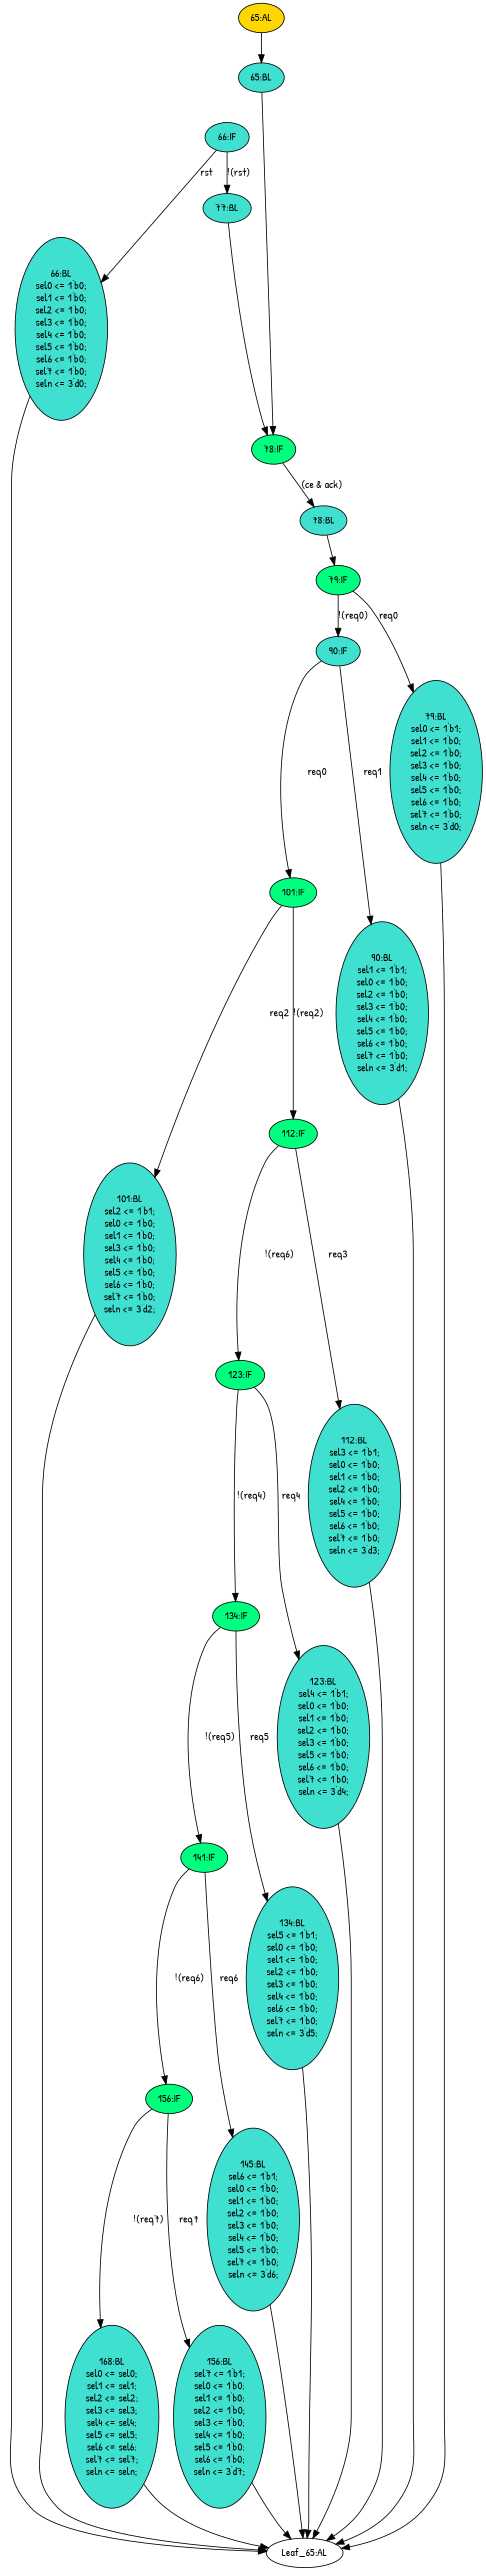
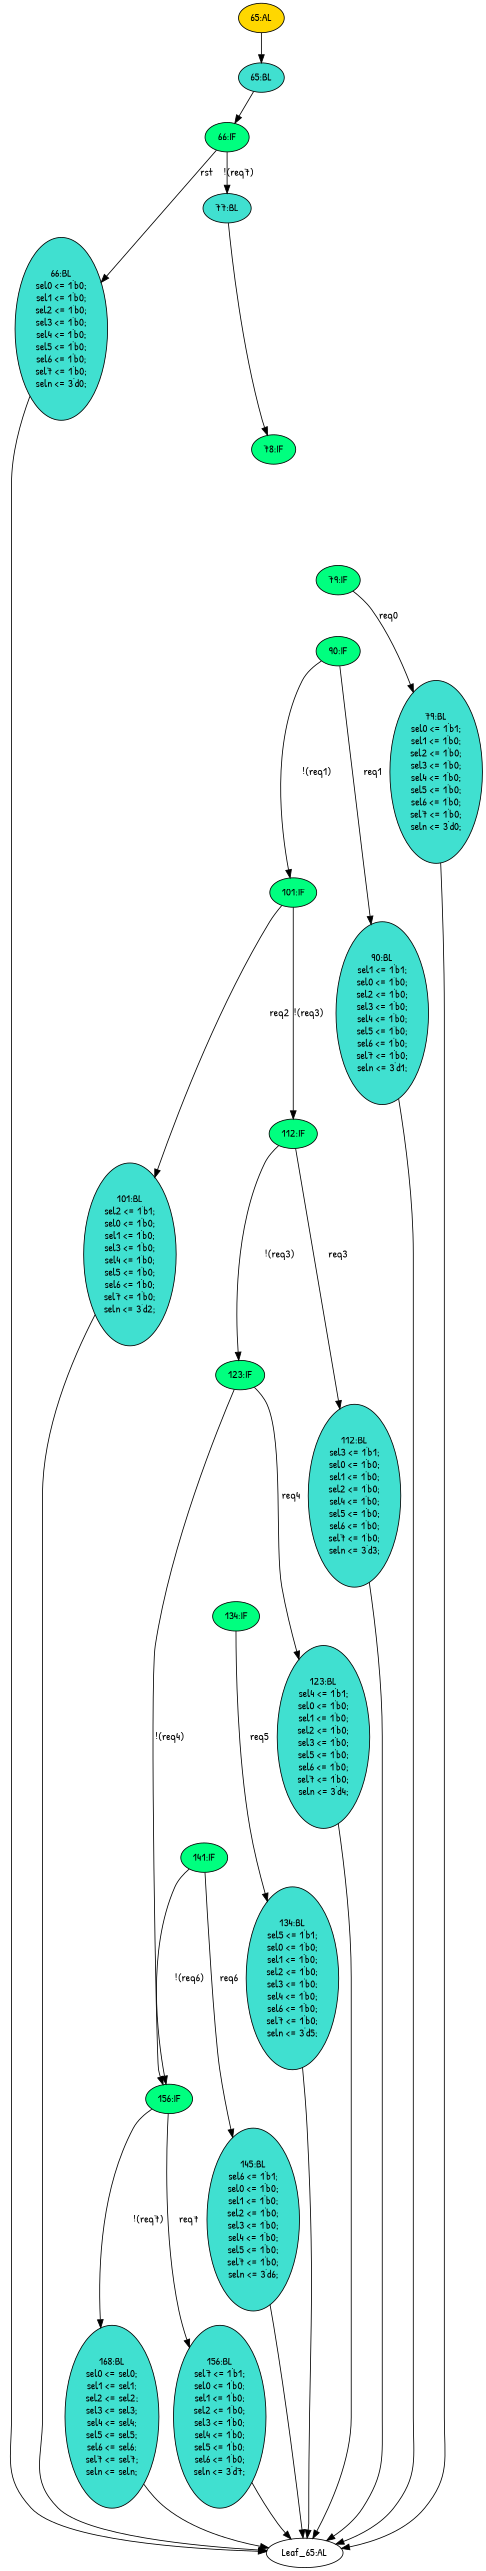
(227, 137) -> (227, 137)
(239, 173) -> (239, 173)
(267, 259) -> (246, 104)
(323, 521) -> none
(338, 612) -> none
(338, 651) -> (338, 651)
(317, 772) -> (317, 772)
(309, 1013) -> (309, 1013)
(280, 1254) -> (280, 1254)
(234, 1491) -> (153, 1727)
(188, 1728) -> none
